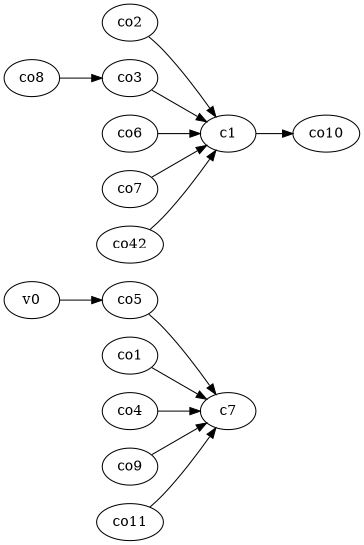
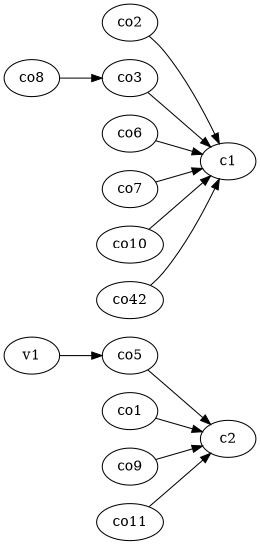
(269, 134) -> (176, 206)
(32, 300) -> (32, 356)
(130, 411) -> none
(228, 411) -> (228, 439)
